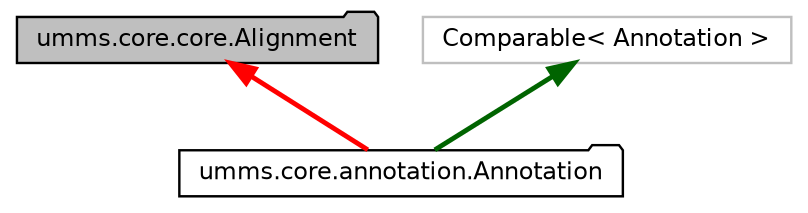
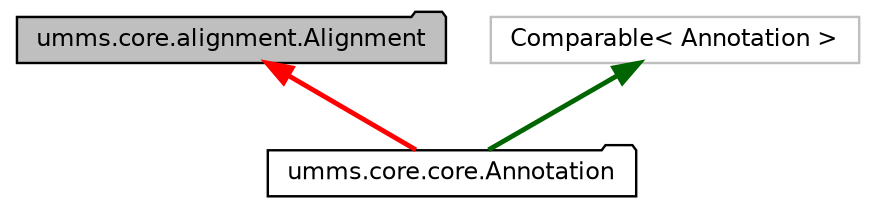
(198, 40) -> (231, 40)
(401, 173) -> (452, 173)
